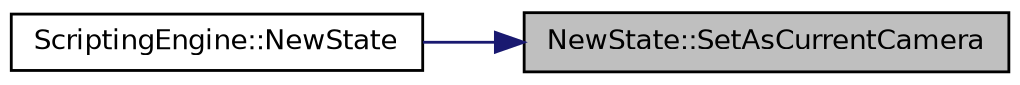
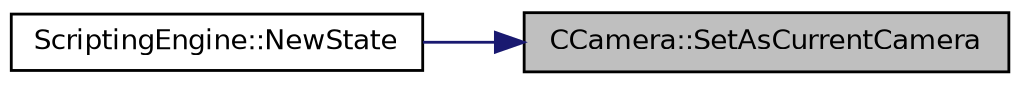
(767, 42) -> (767, 42)
